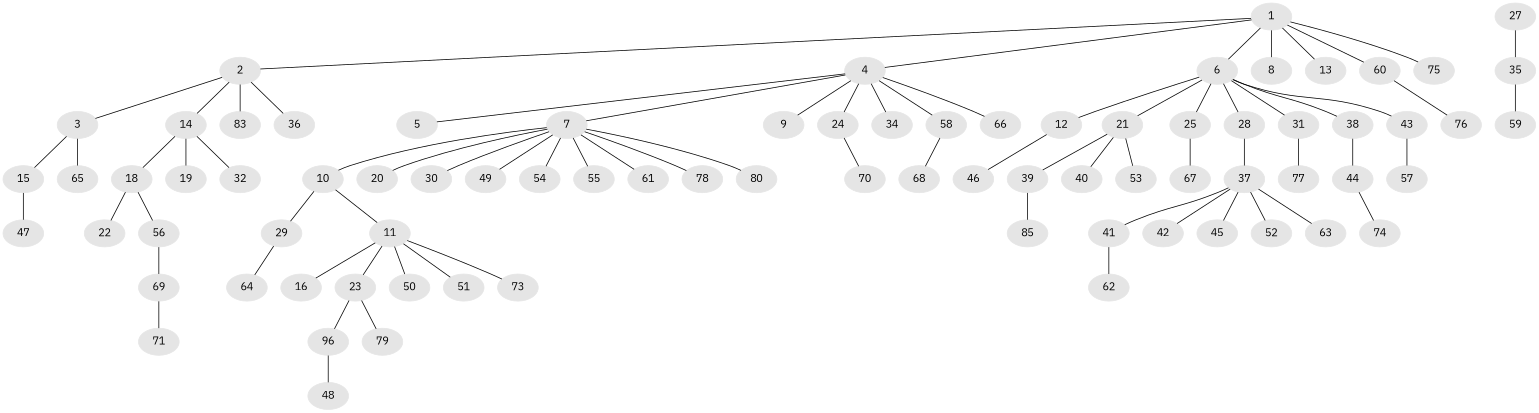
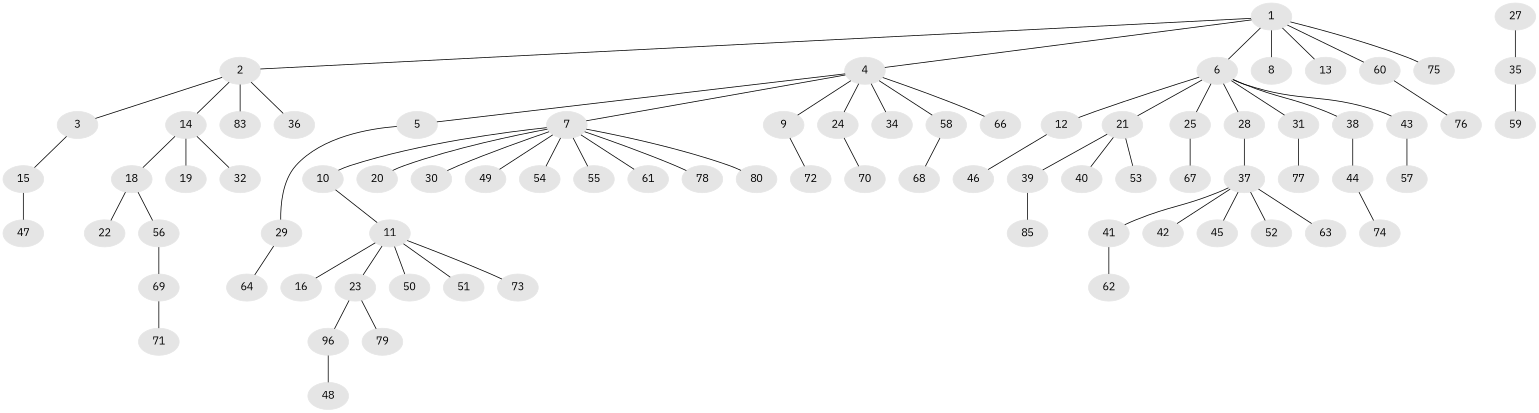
(78, 179) -> none
none -> (811, 179)
(302, 206) -> (317, 149)
